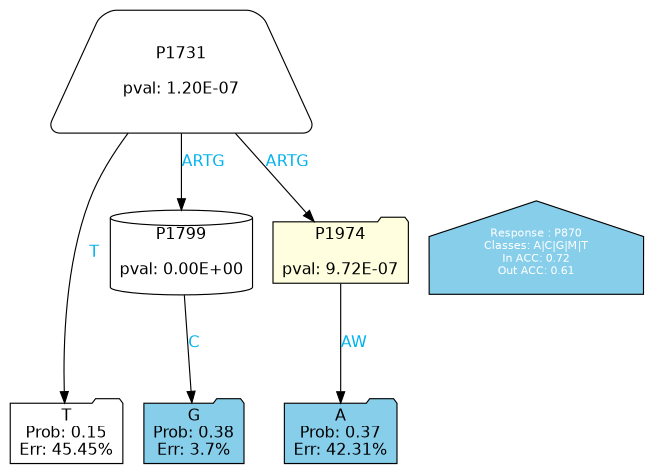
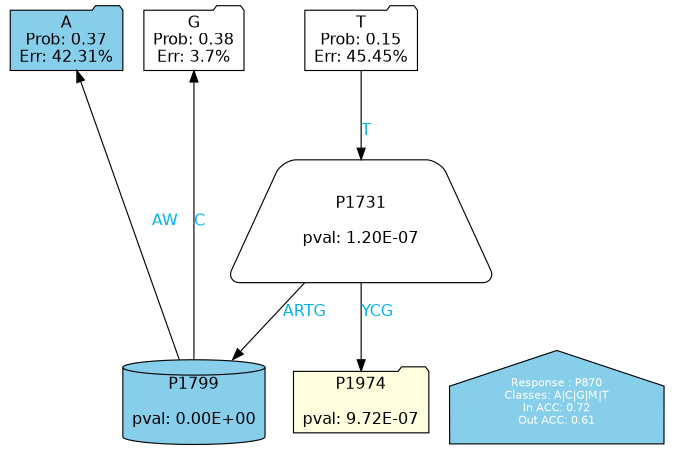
(287, 162) -> (377, 312)
(181, 253) -> (194, 402)
(74, 256) -> (361, 109)
(341, 338) -> (130, 221)
(194, 433) -> (194, 40)
